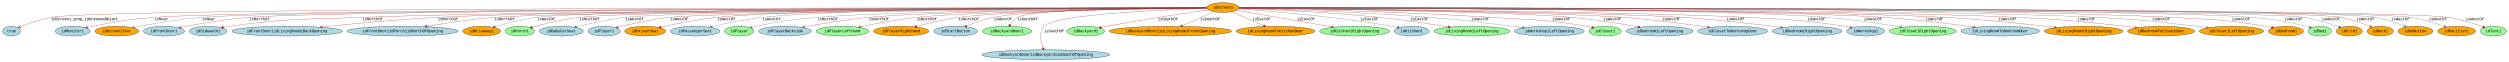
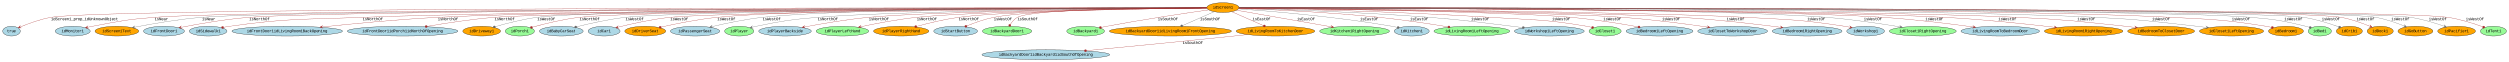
(1113, 13) -> (1167, 43)
(604, 31) -> (604, 31)
